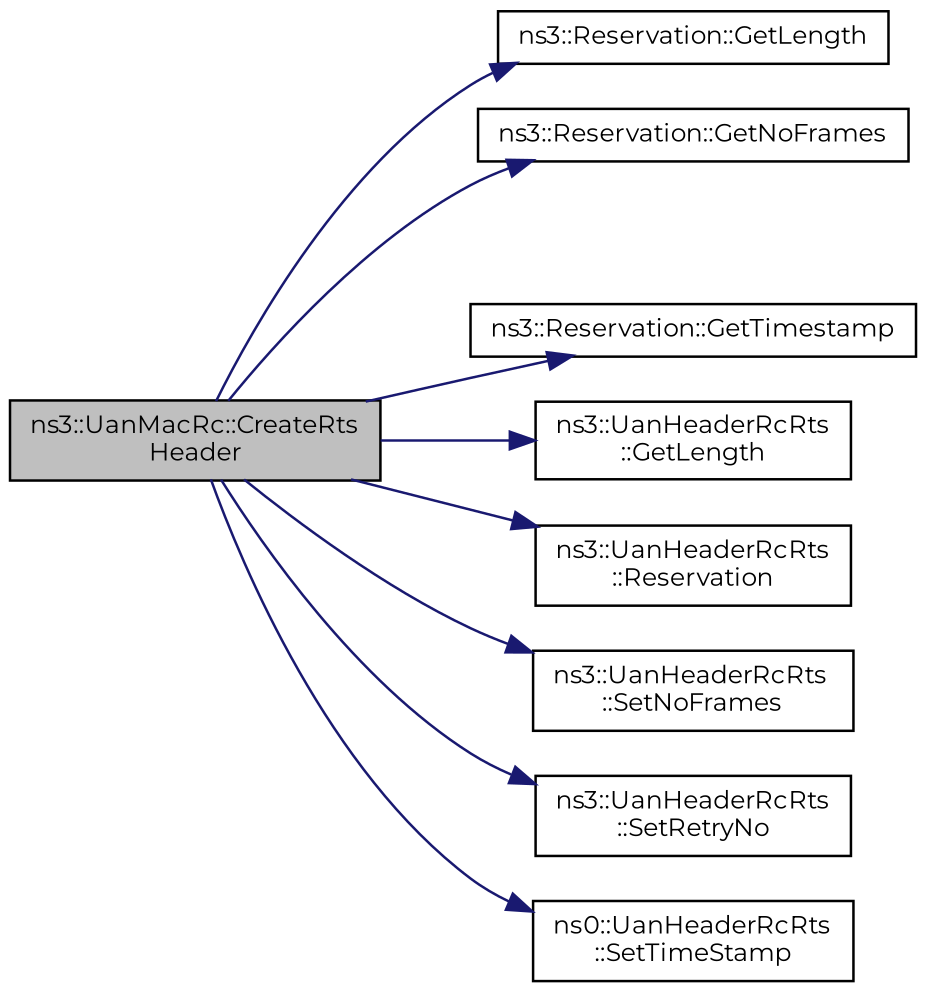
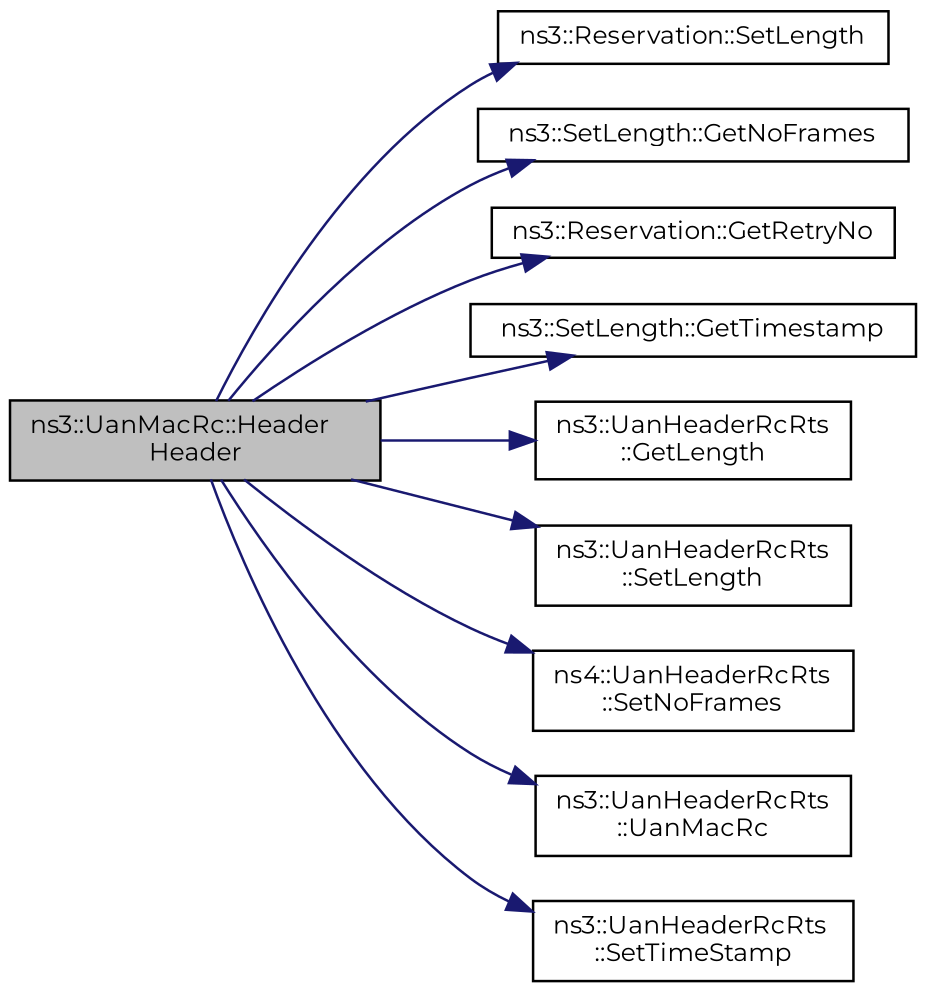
(693, 38) -> (693, 38)
(693, 135) -> (693, 135)
none -> (693, 233)
(693, 330) -> (693, 330)
(195, 440) -> (195, 440)
(693, 566) -> (693, 566)
(693, 691) -> (693, 691)
(693, 816) -> (693, 816)
(693, 941) -> (693, 941)
